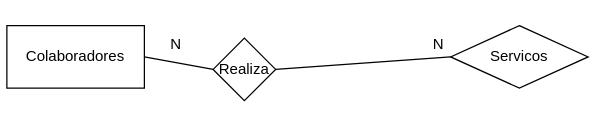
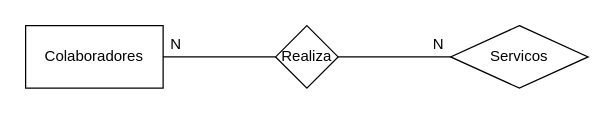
(76, 57) -> (94, 57)
(244, 69) -> (307, 57)
